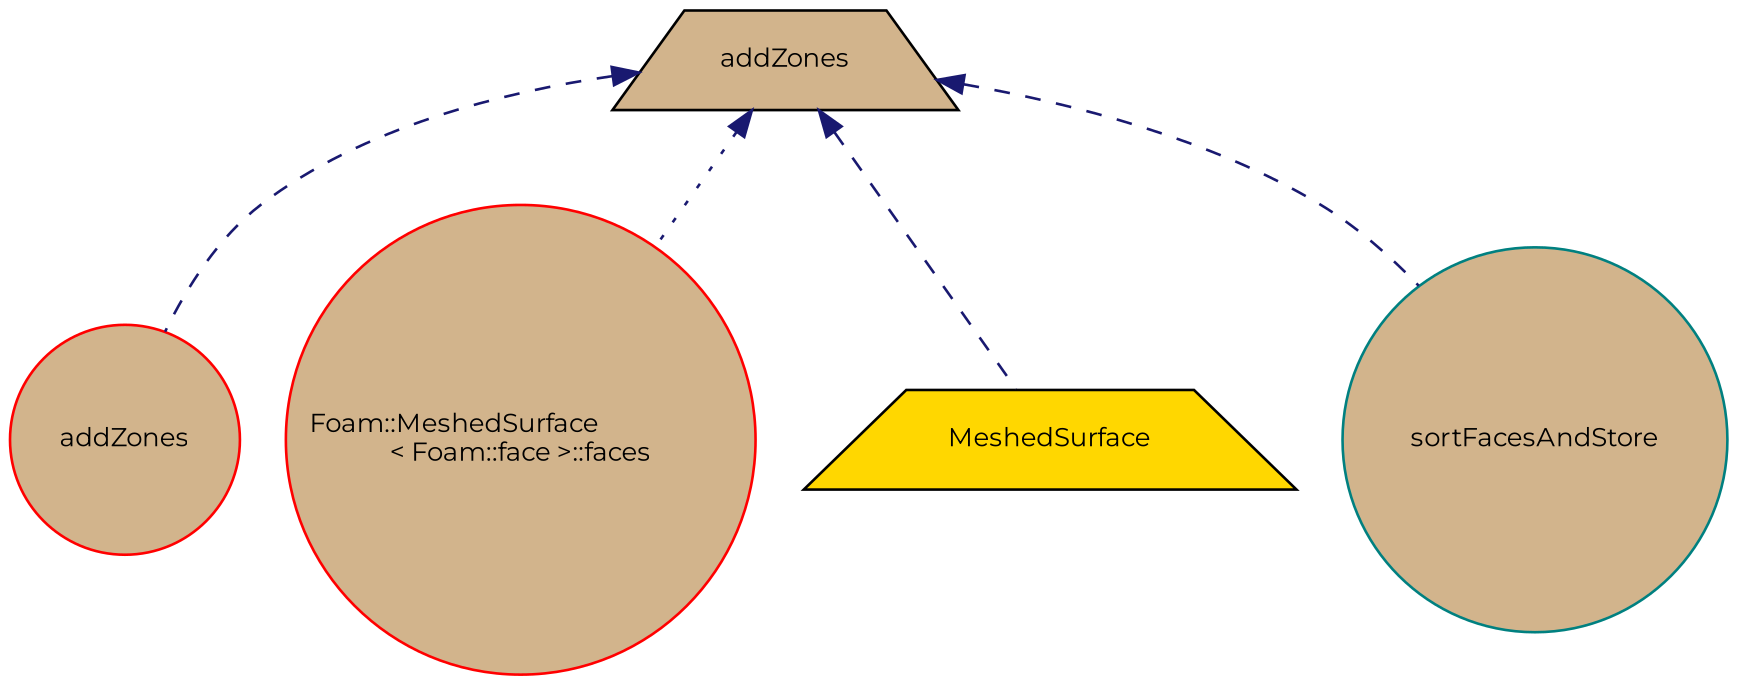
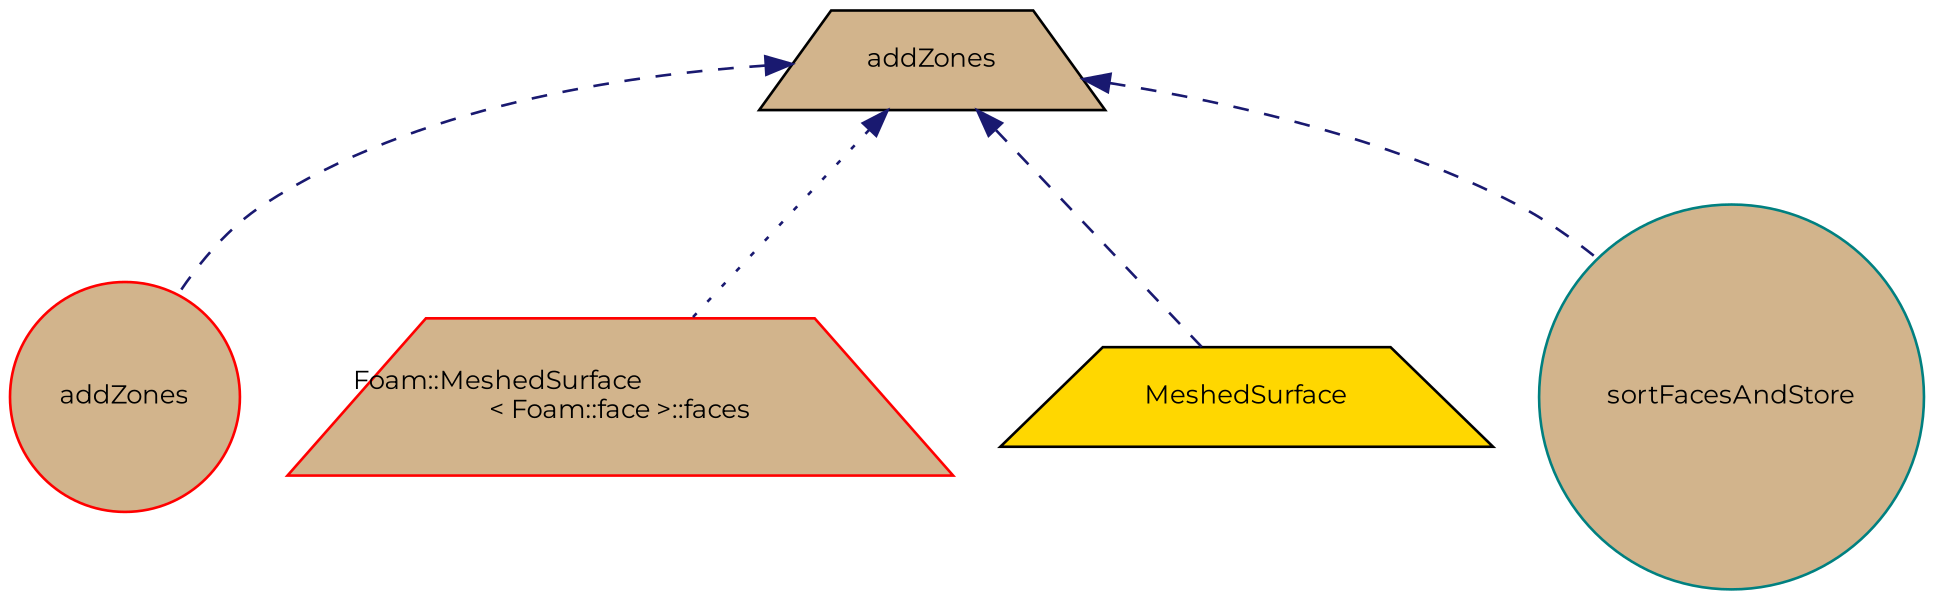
(521, 440) -> (620, 397)
